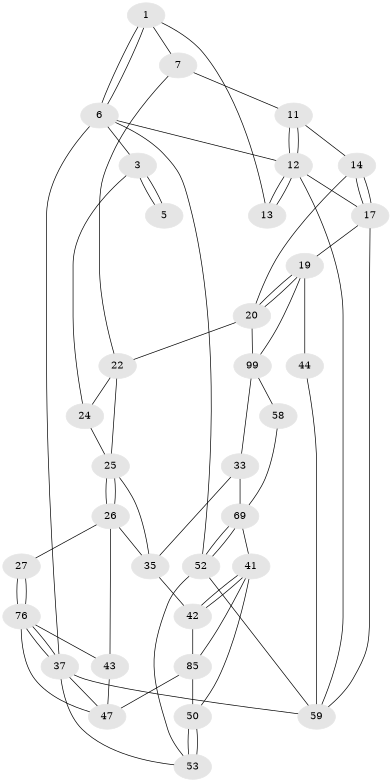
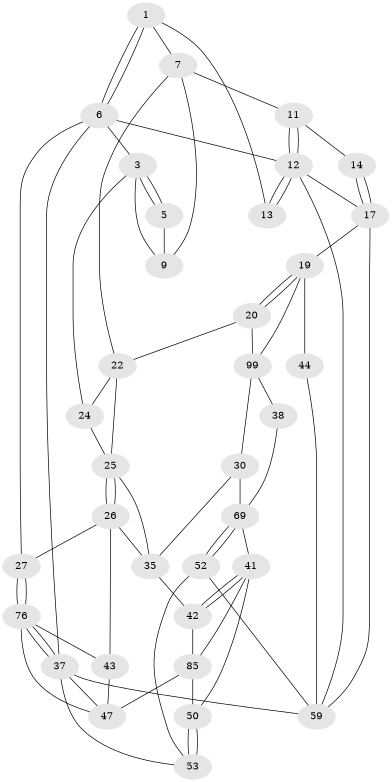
(293, 234) -> none
none -> (164, 266)
(208, 321) -> (20, 323)
(278, 416) -> (278, 416)
(240, 466) -> (240, 466)
